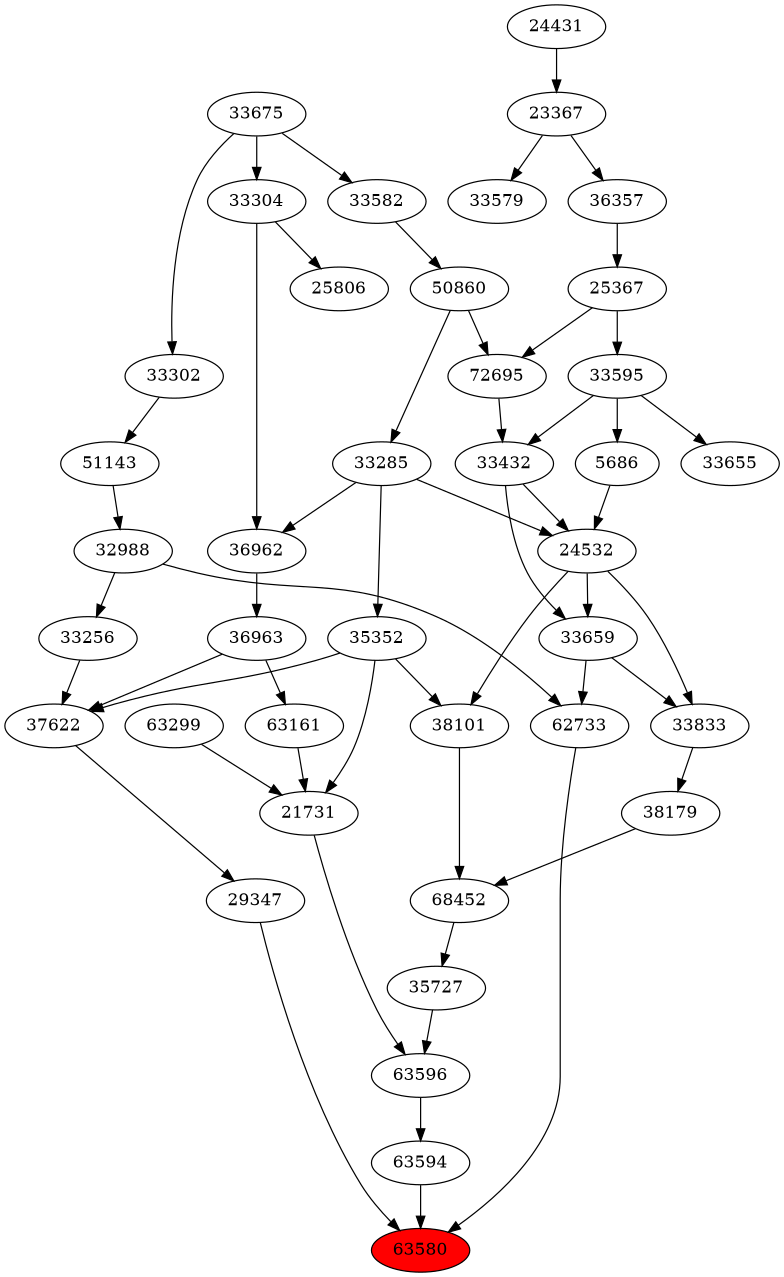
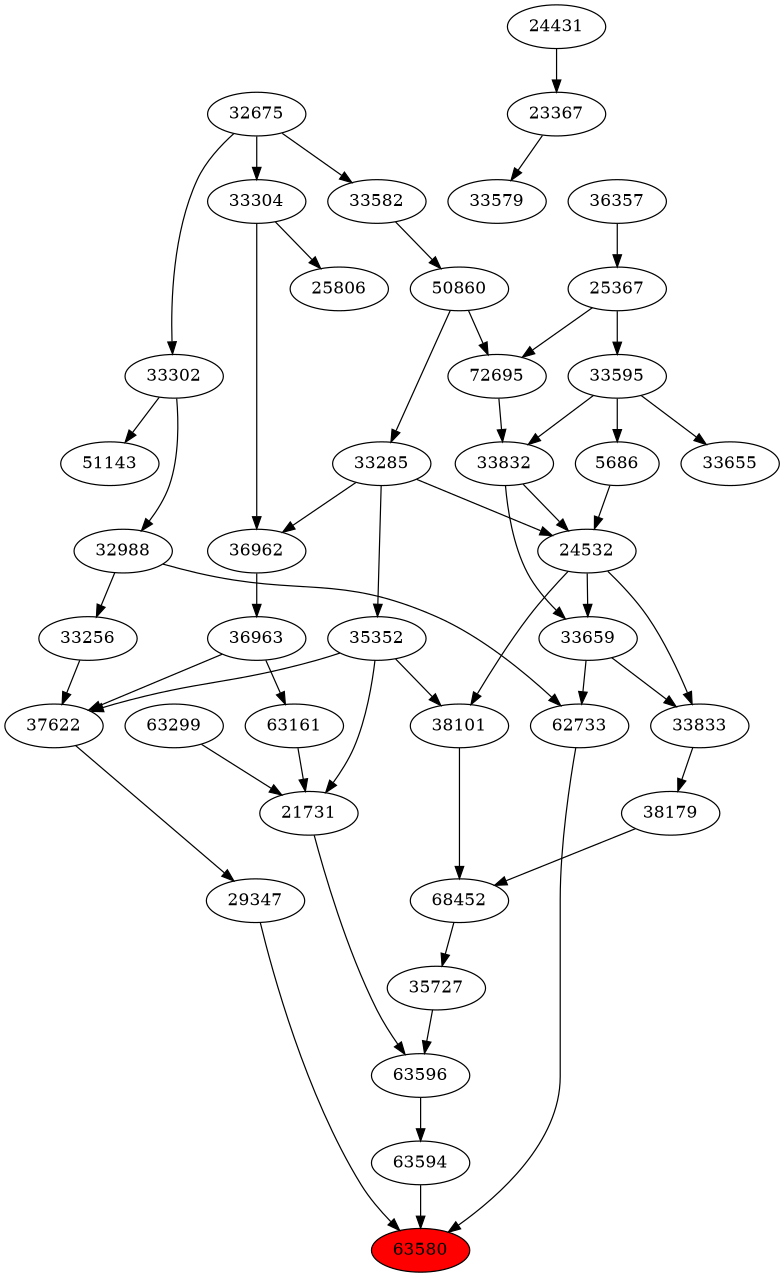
(257, 114) -> (257, 114)
(583, 153) -> none
(504, 464) -> (504, 464)
(116, 501) -> (175, 463)
